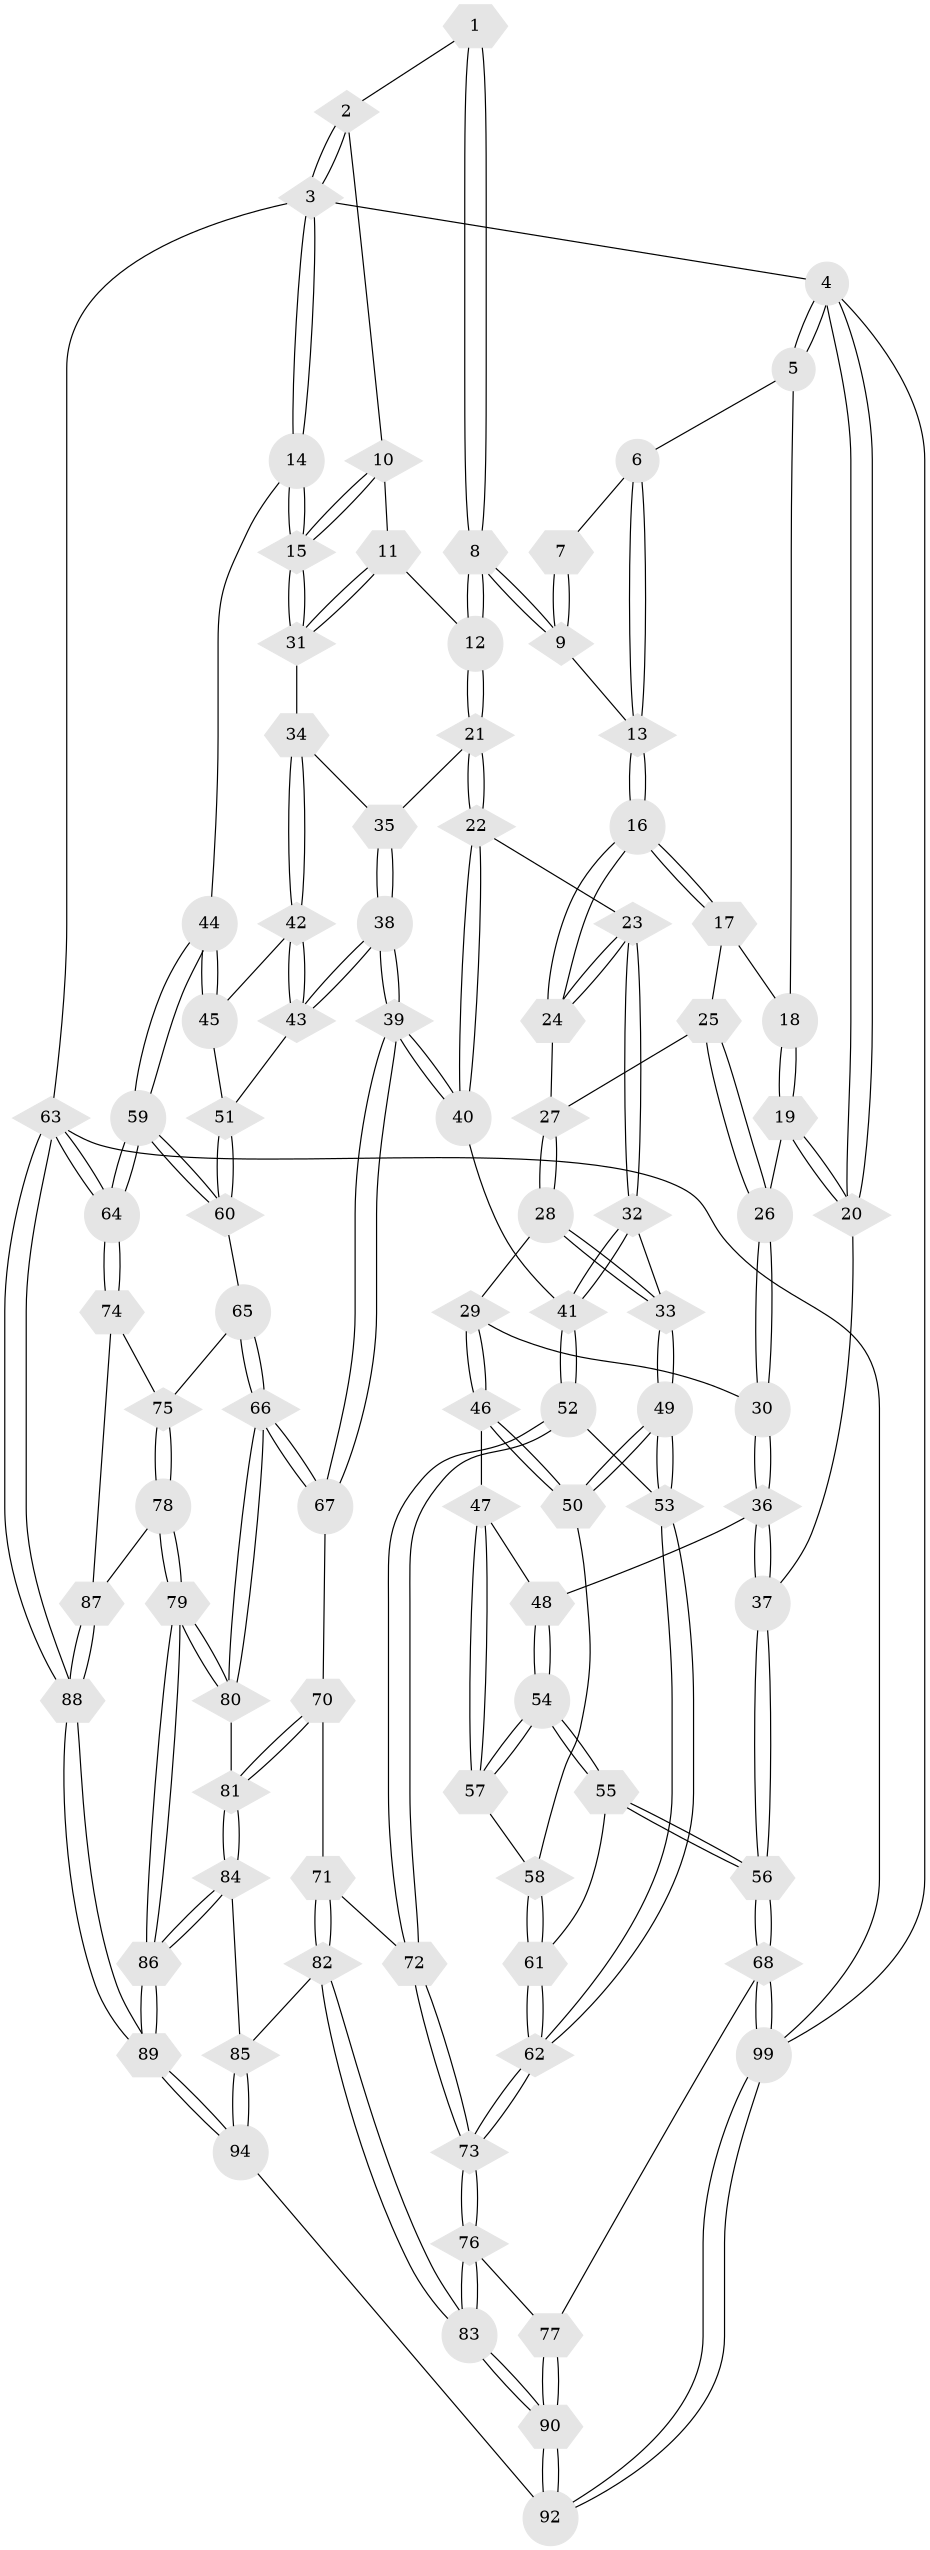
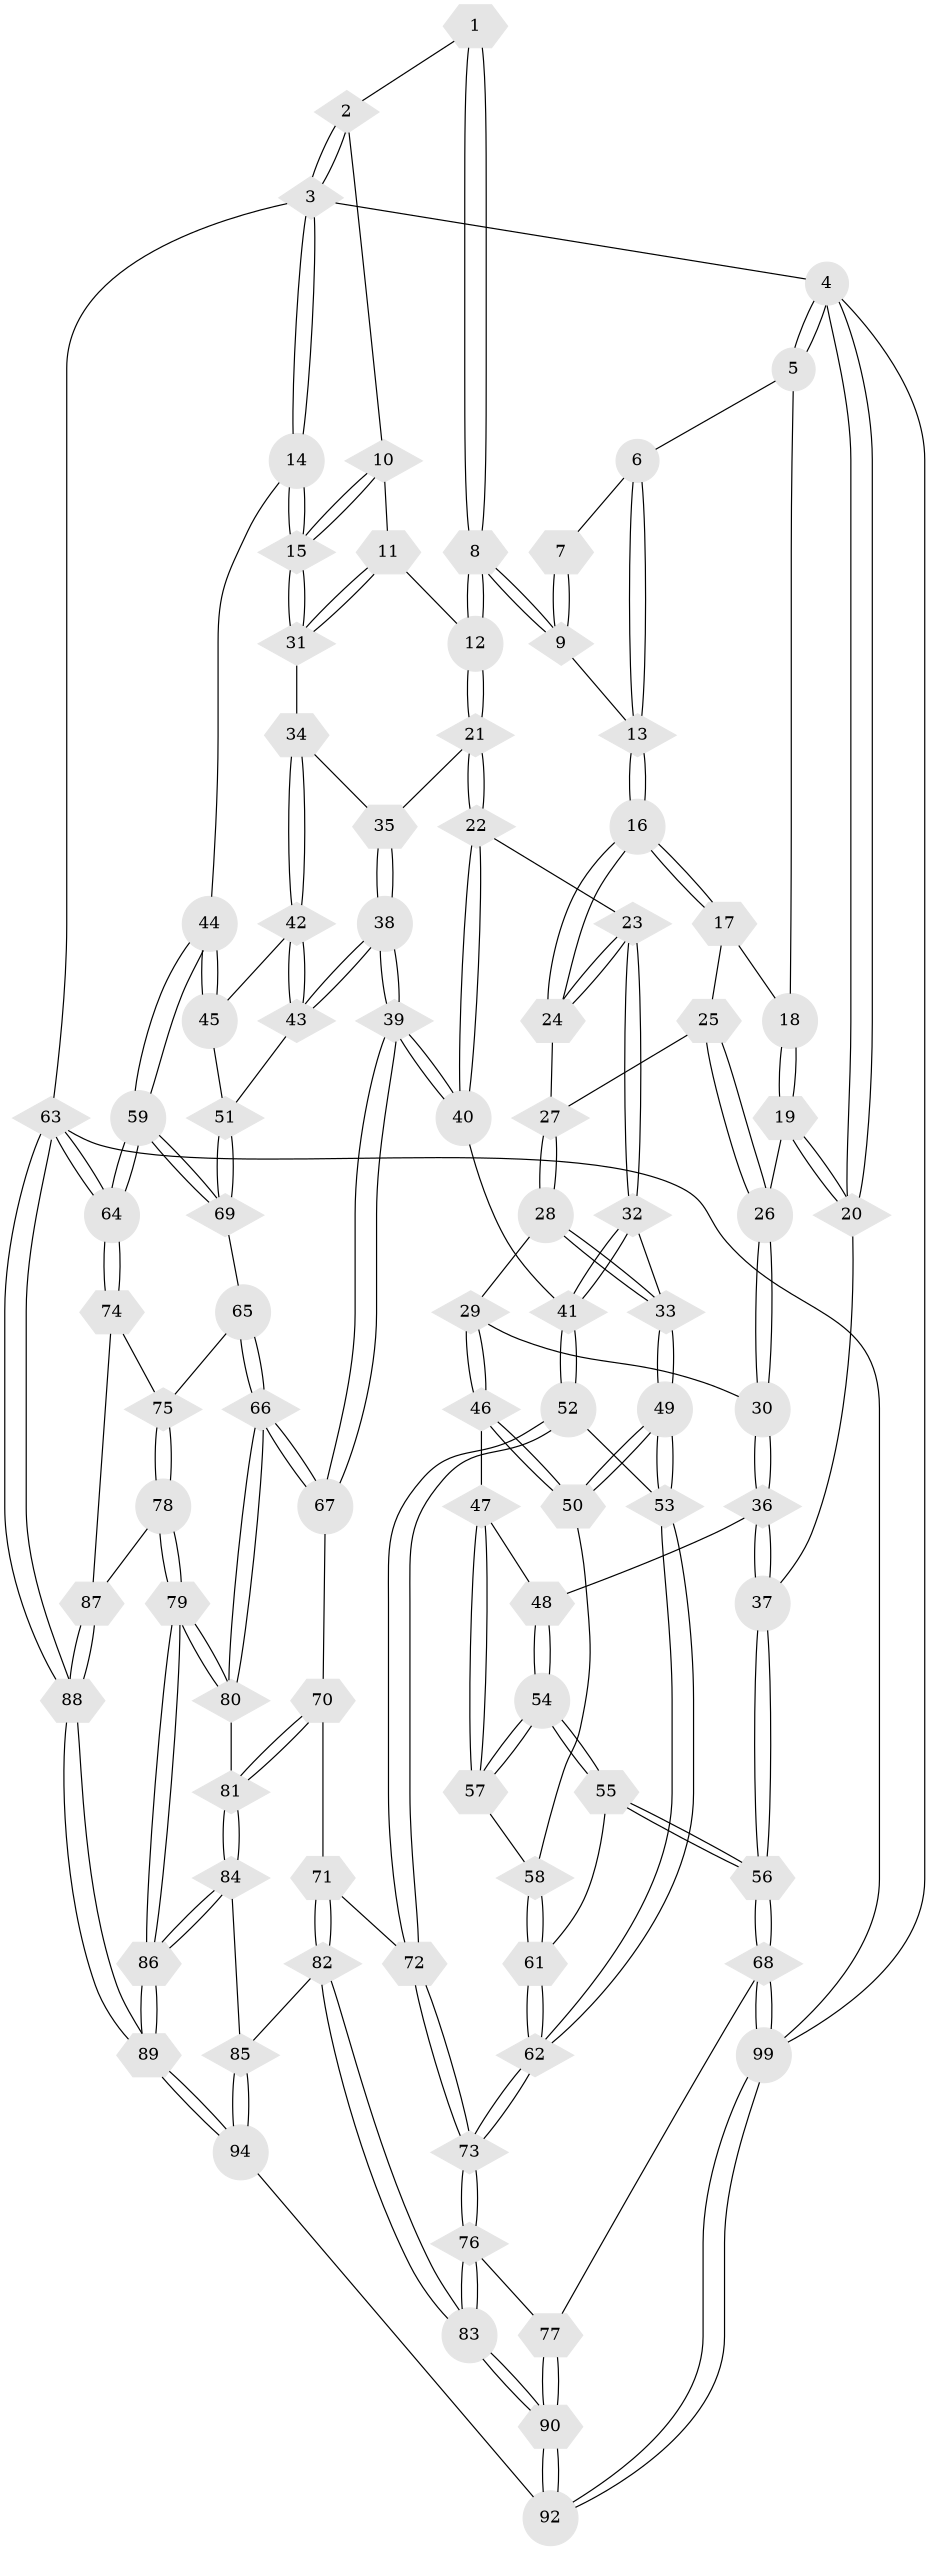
(225, 1215) -> (225, 1215)
